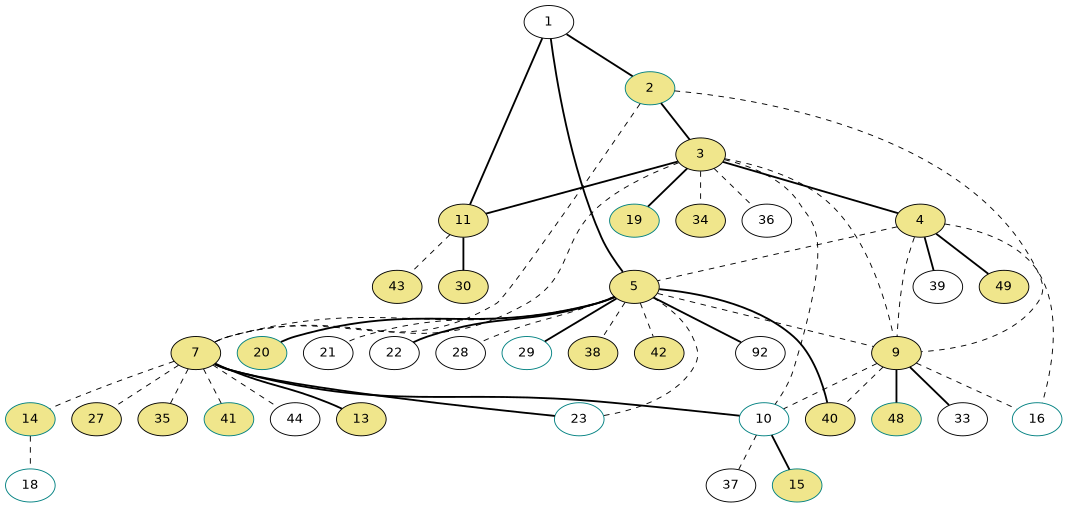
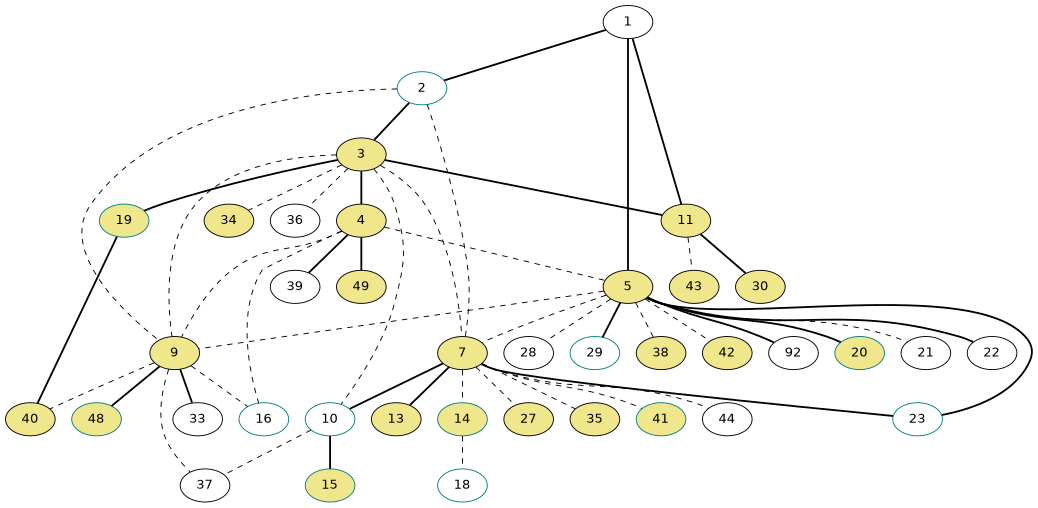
(650, 88) -> (422, 88)
(750, 310) -> (77, 320)
(689, 374) -> (905, 305)
(830, 386) -> (162, 424)
